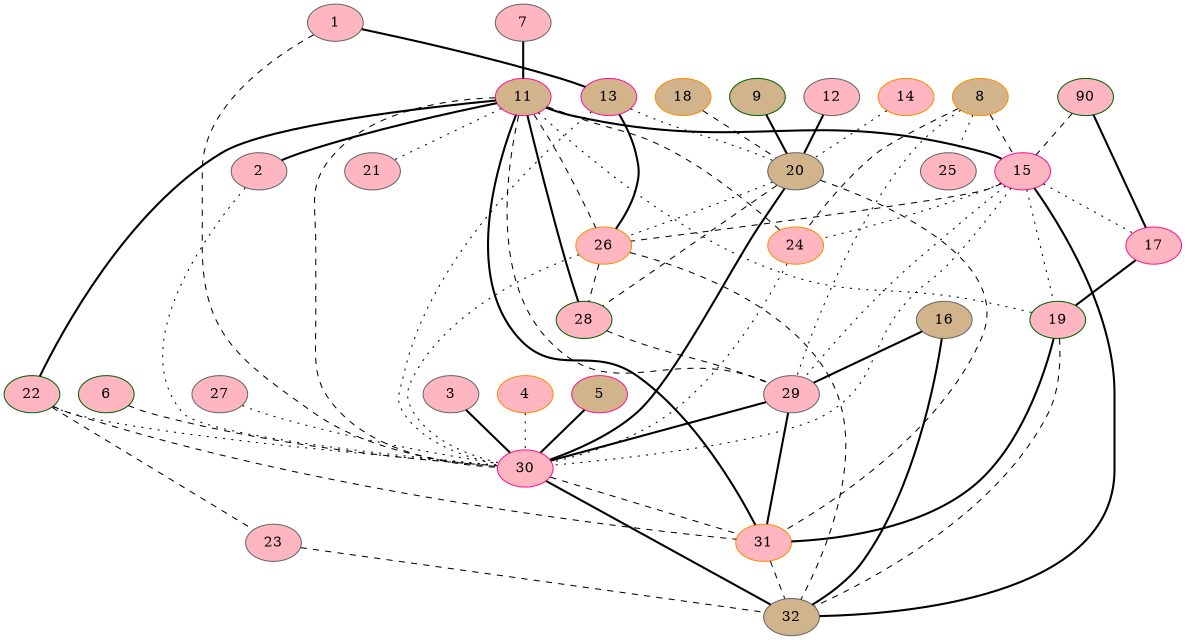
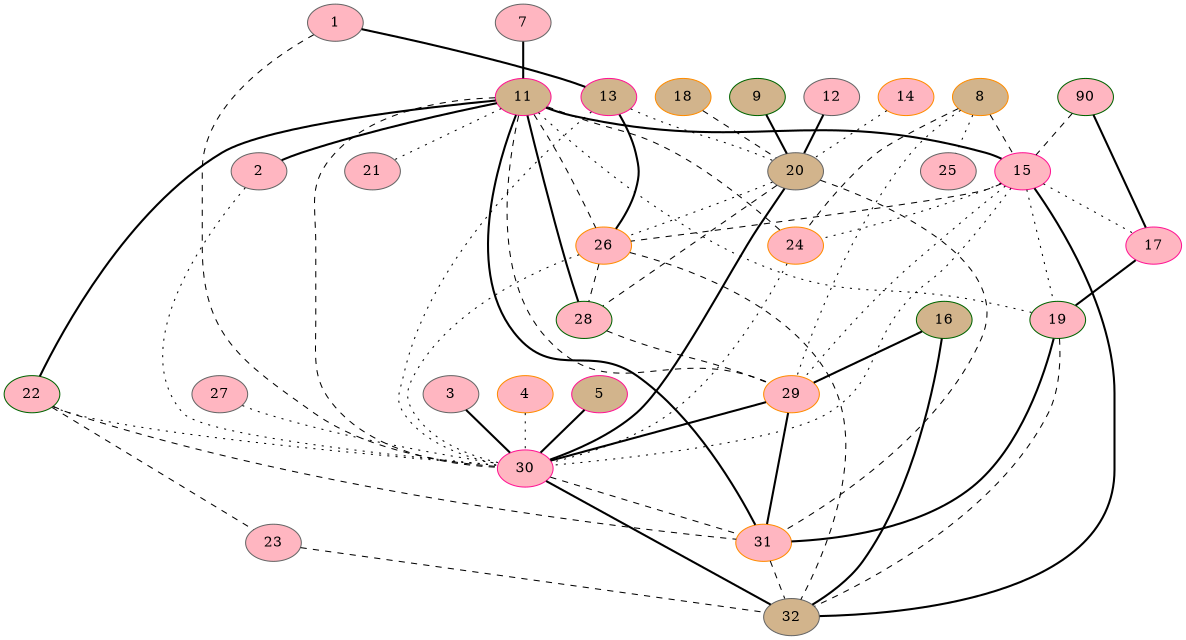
(944, 320) -> (944, 320)
(106, 394) -> none
(792, 394) -> (792, 394)
